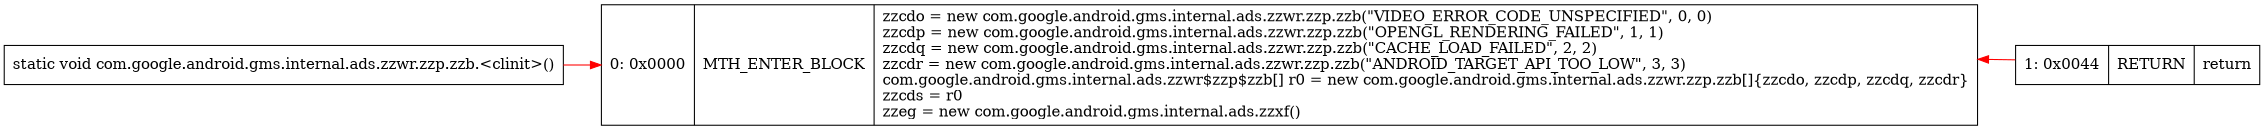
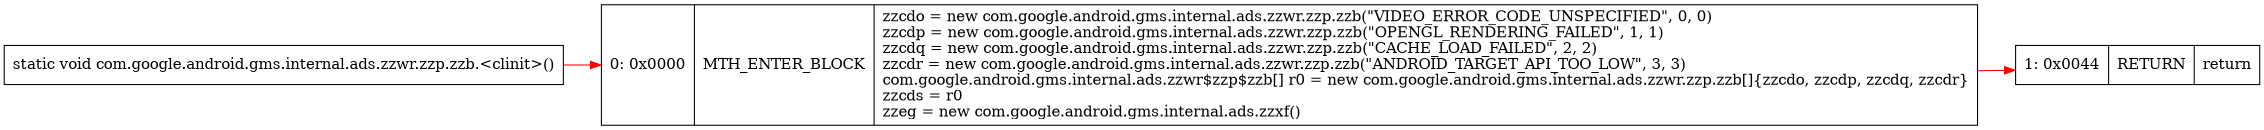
(2002, 60) -> (1991, 71)
